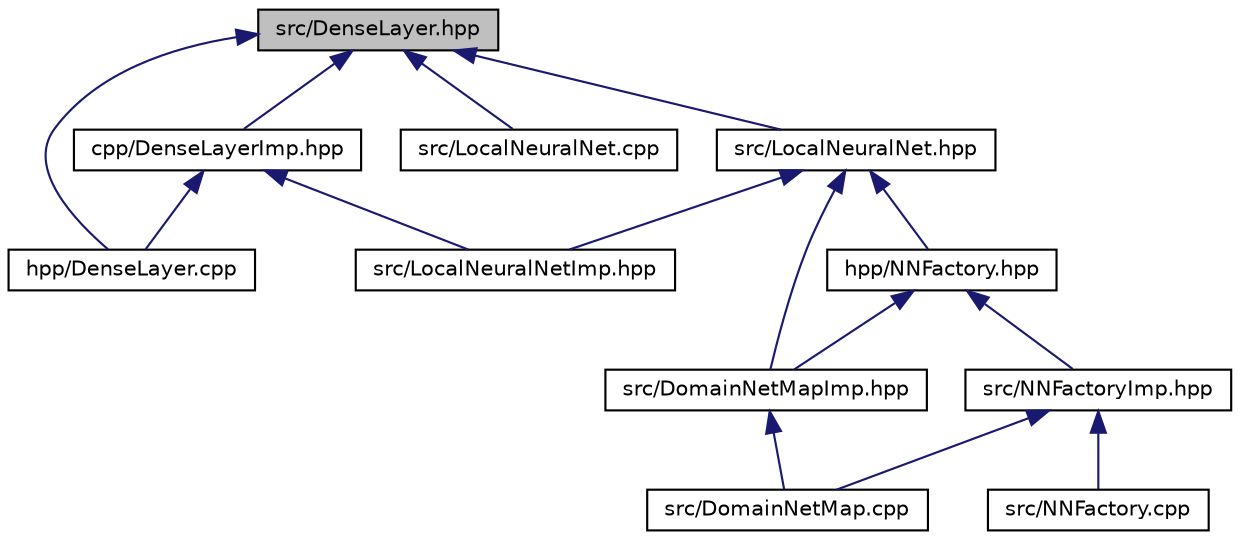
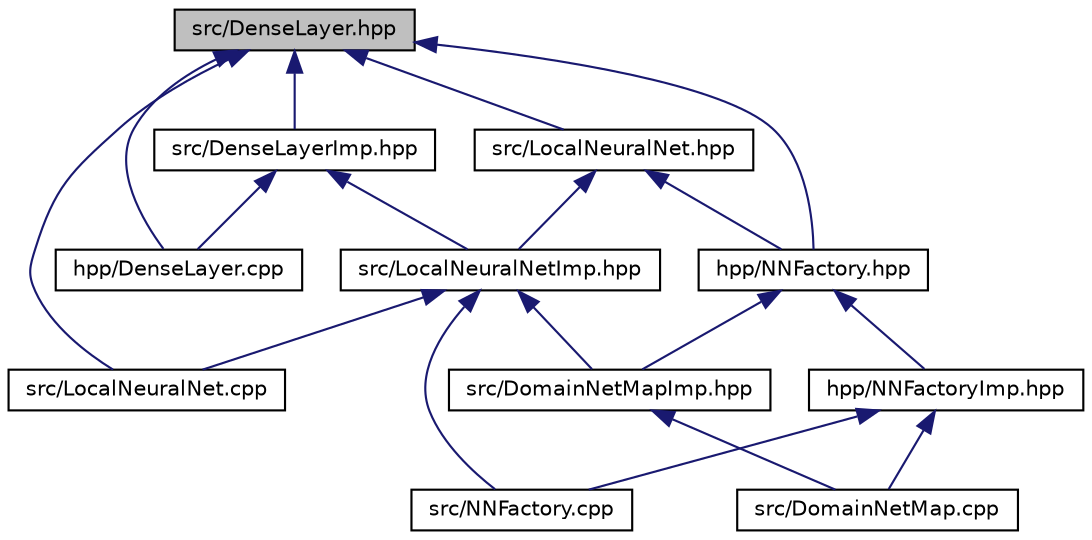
none -> (673, 85)
(218, 150) -> (295, 150)
(796, 277) -> (563, 338)
none -> (313, 333)
(1098, 390) -> (946, 390)
none -> (428, 405)
